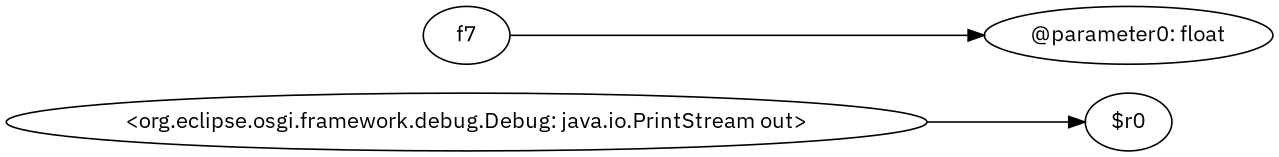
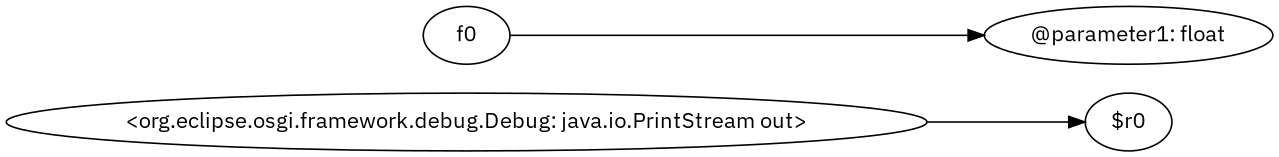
(467, 35) -> (467, 35)
(1129, 35) -> (1129, 35)
